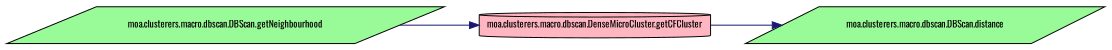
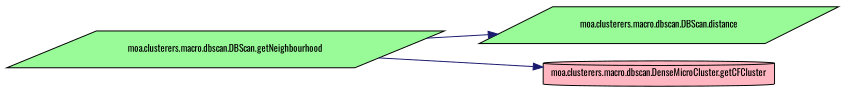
(741, 25) -> (458, 36)
